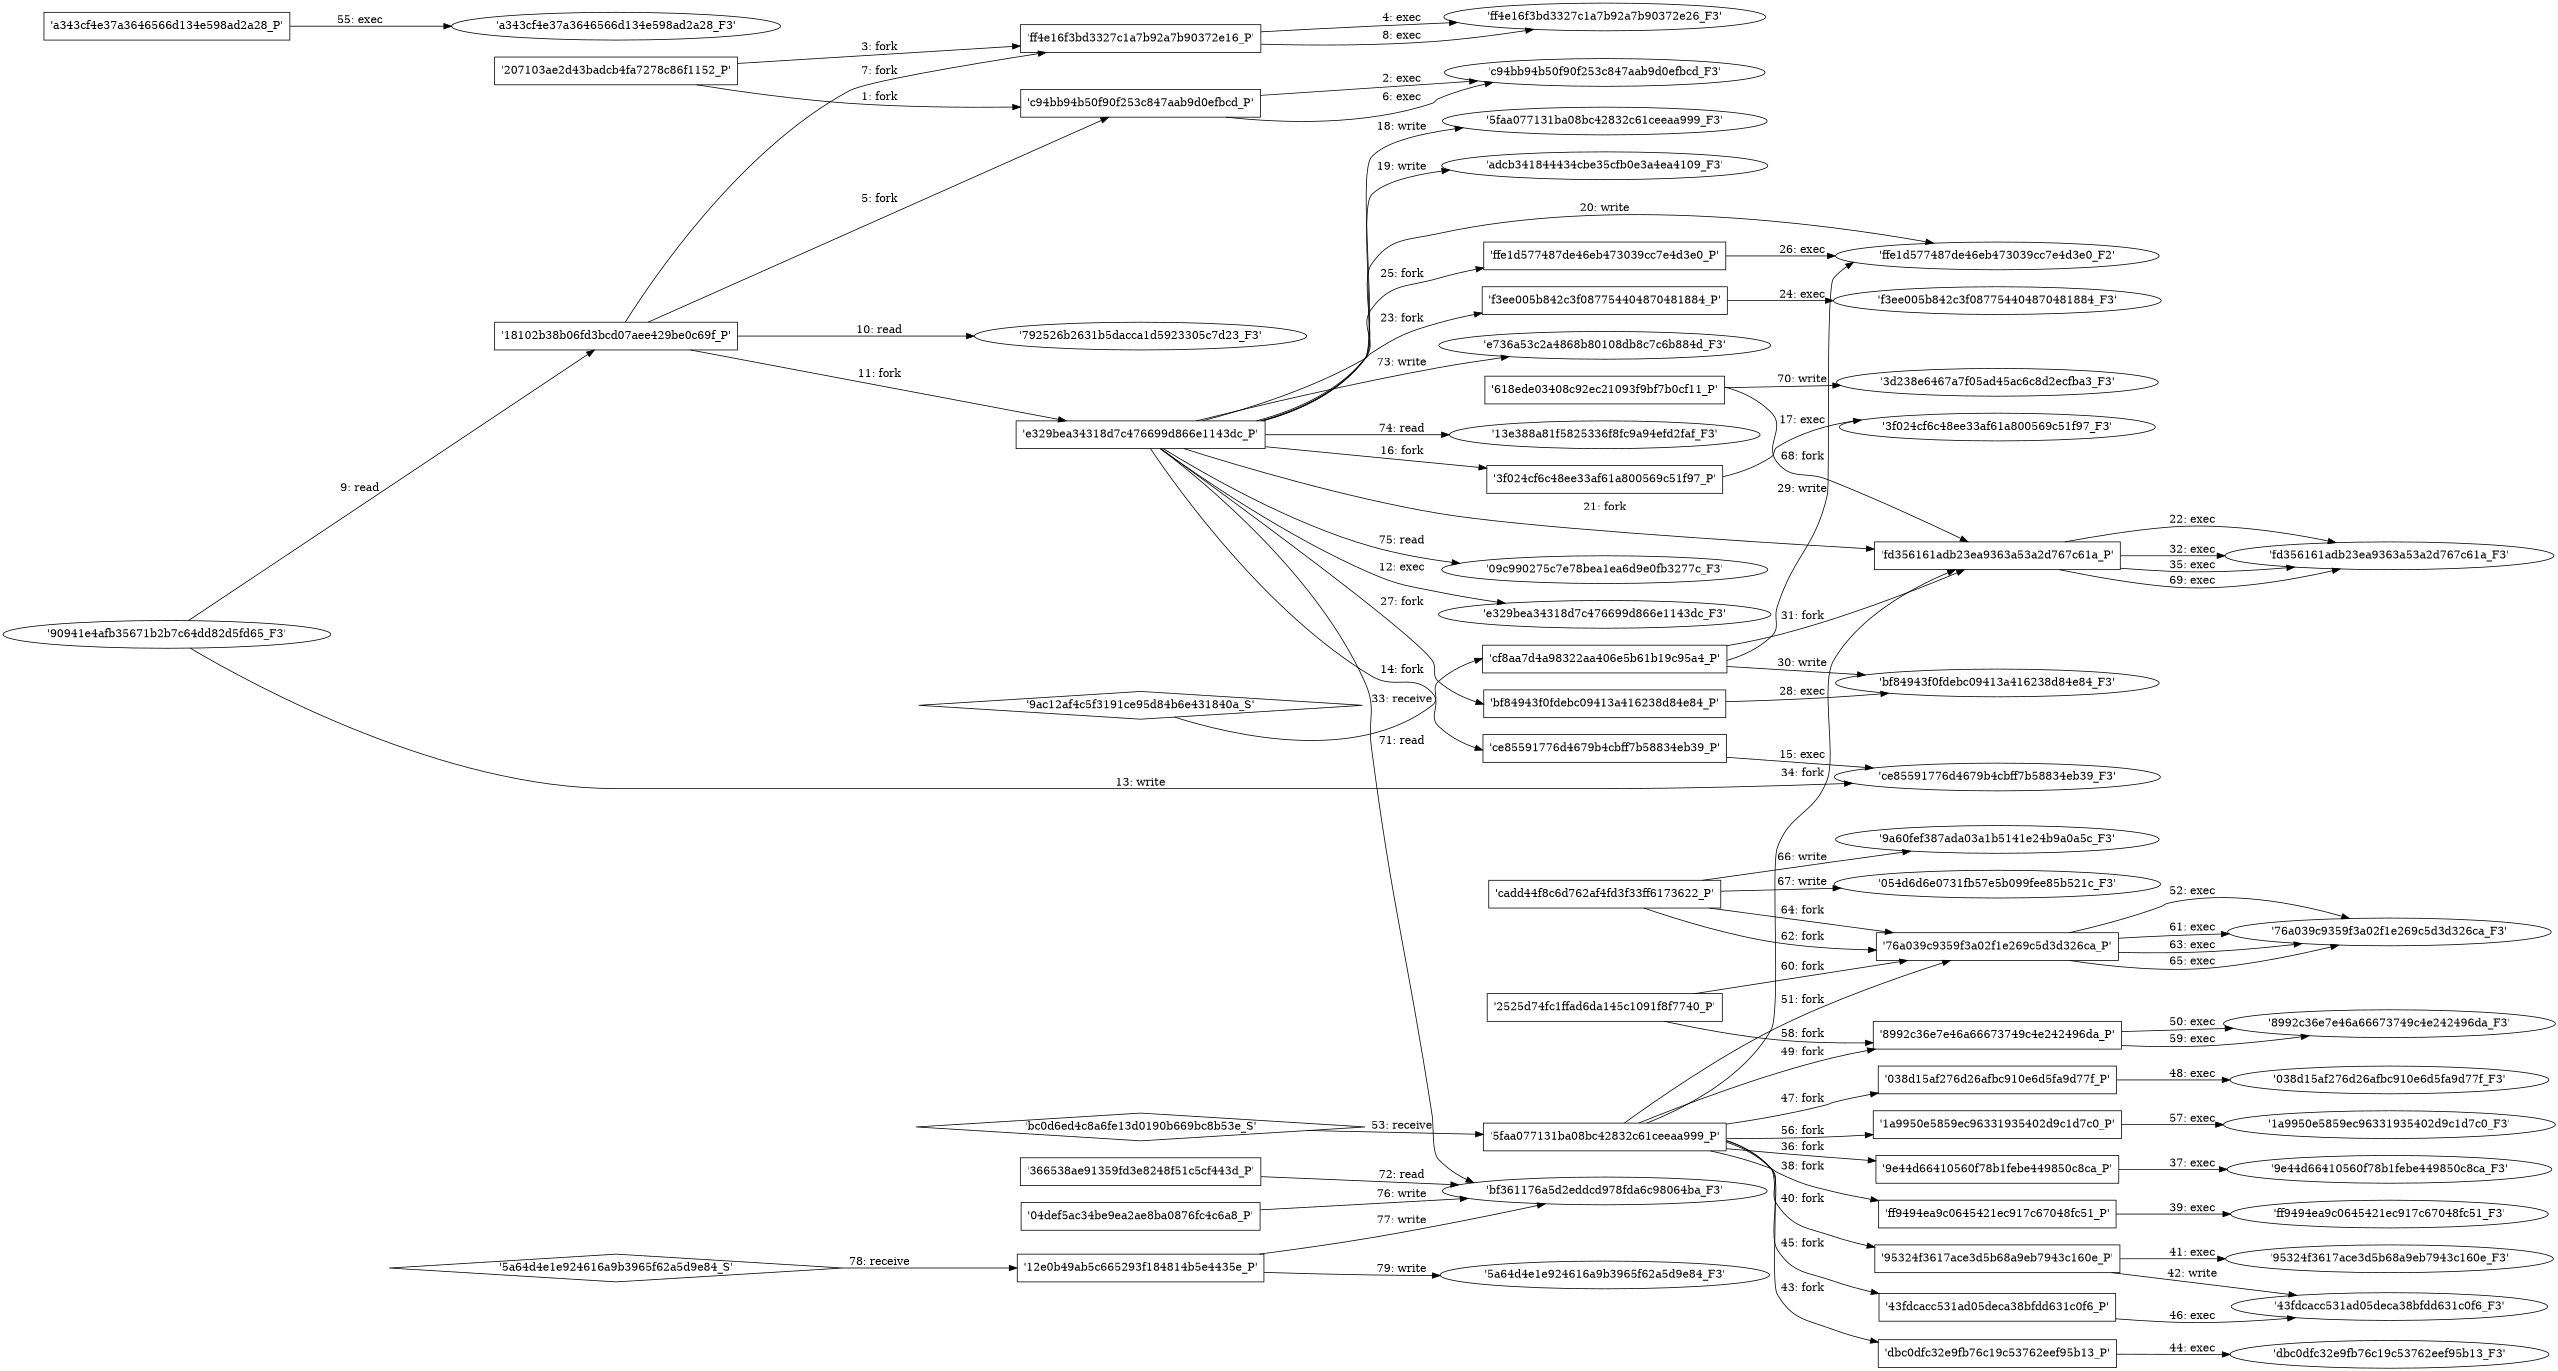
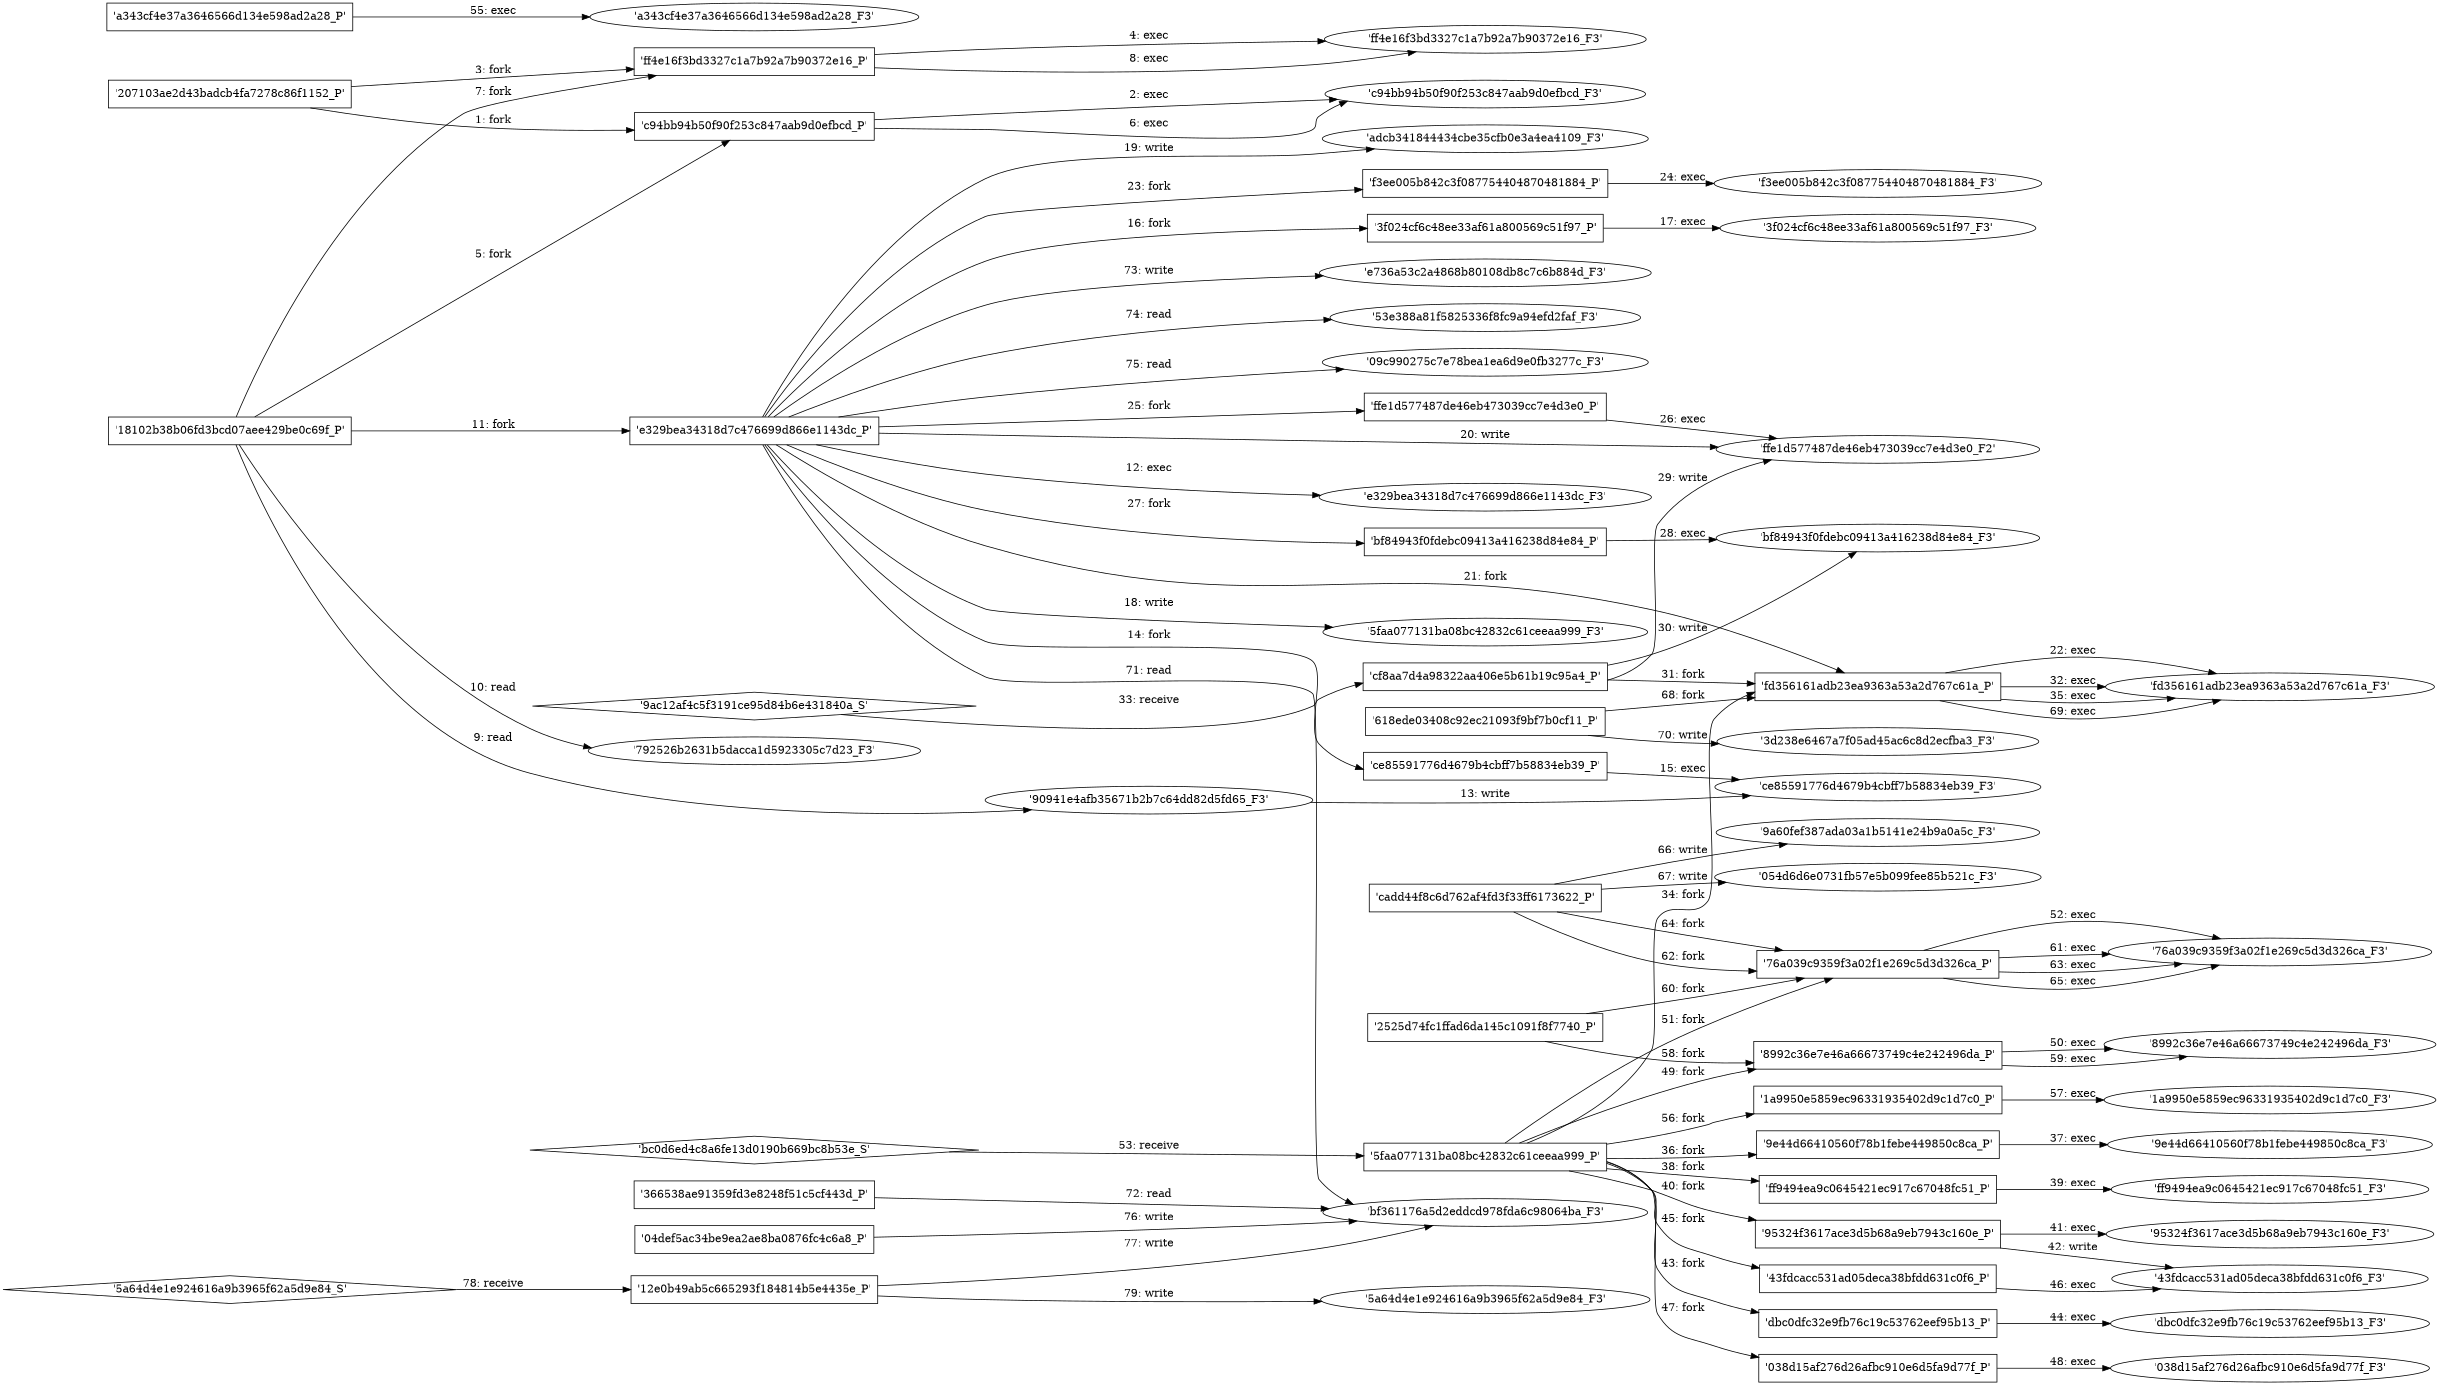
(1605, 17) -> (1485, 39)
(1605, 435) -> (1485, 318)
(388, 488) -> (550, 778)
